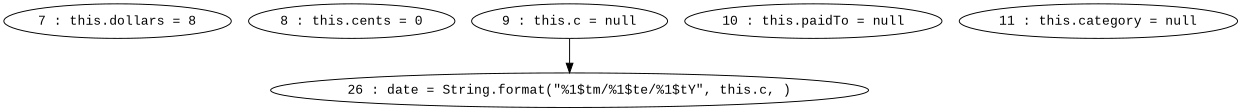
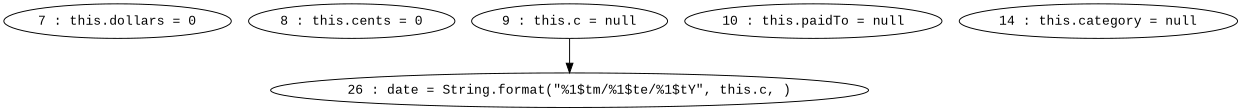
(118, 21) -> (118, 21)
(1098, 21) -> (1098, 21)
